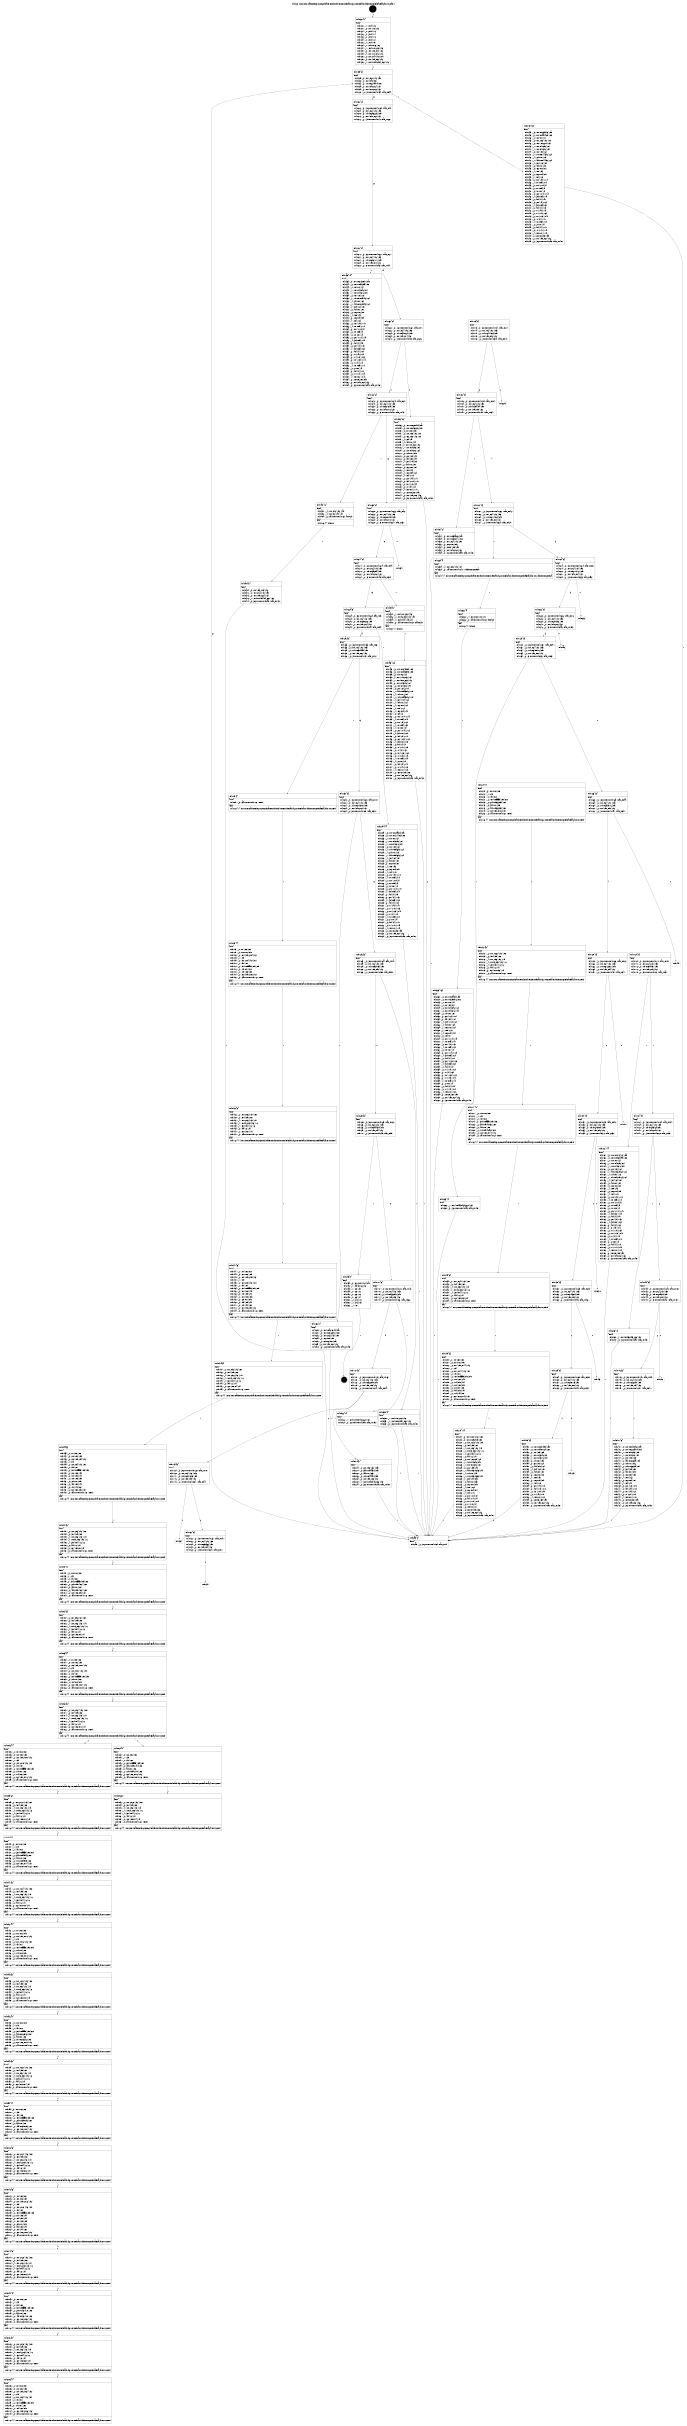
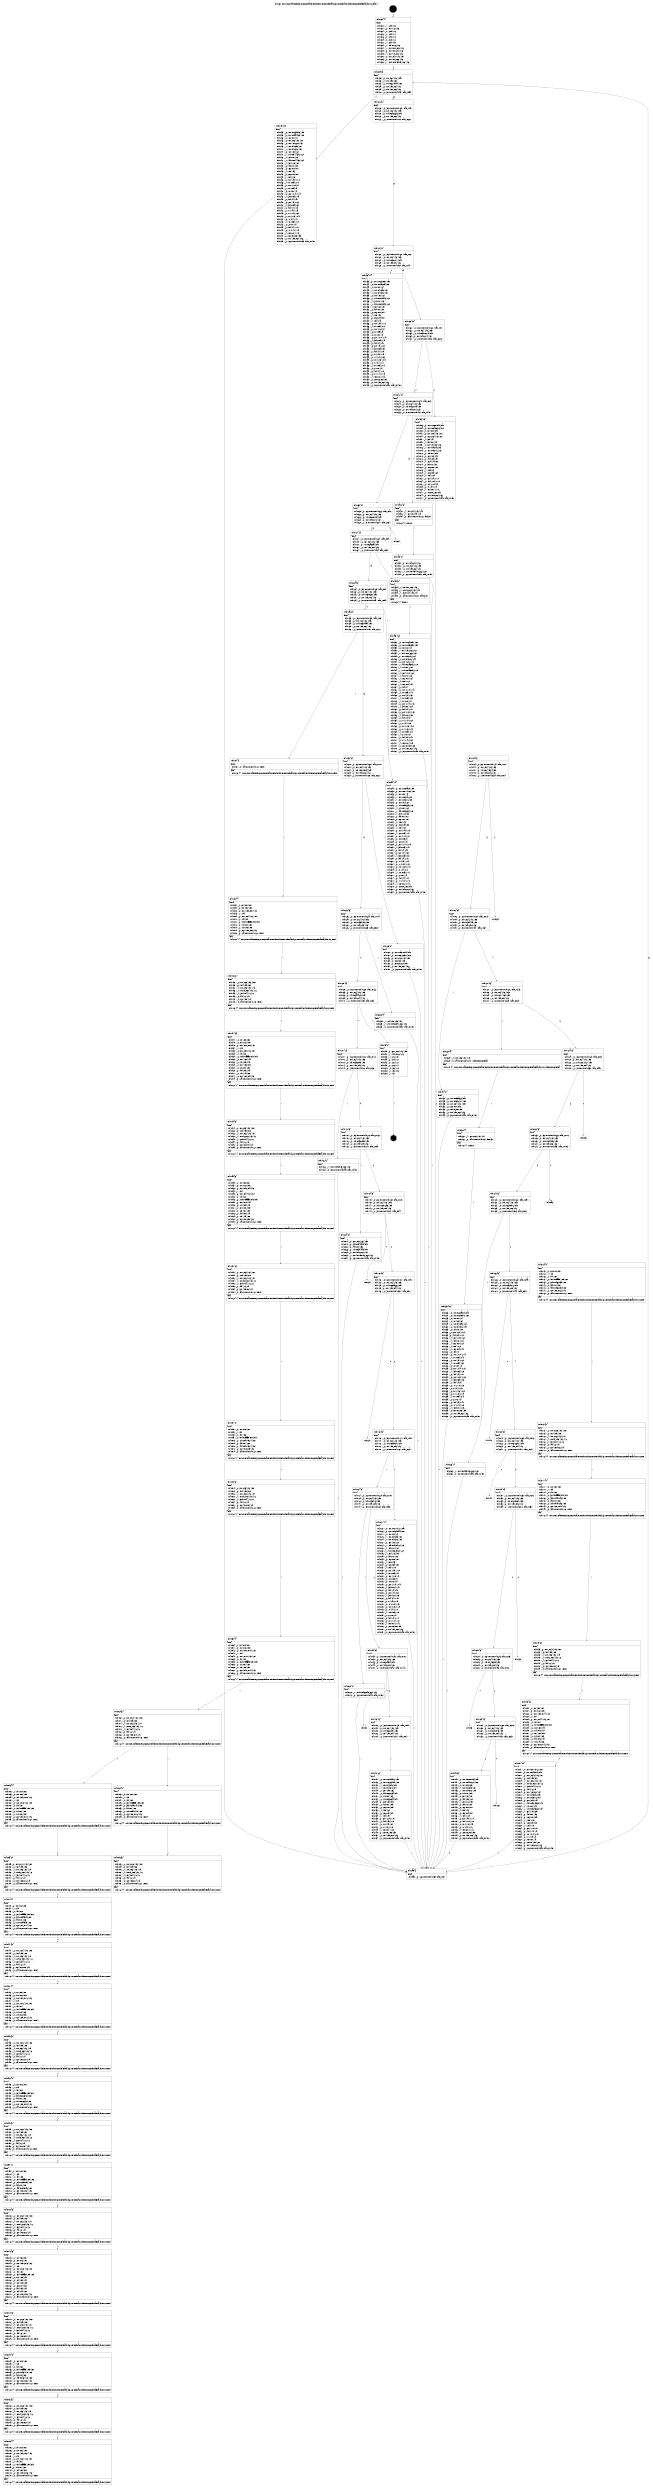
none -> (394, 1361)
